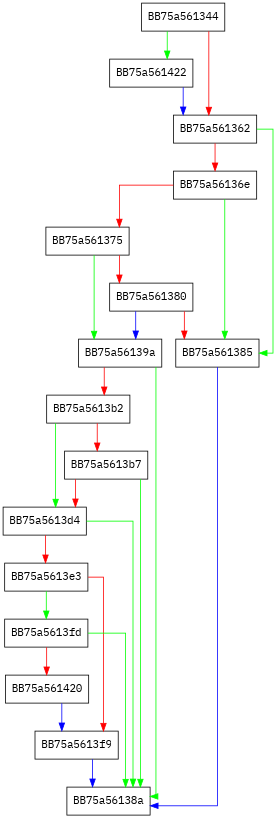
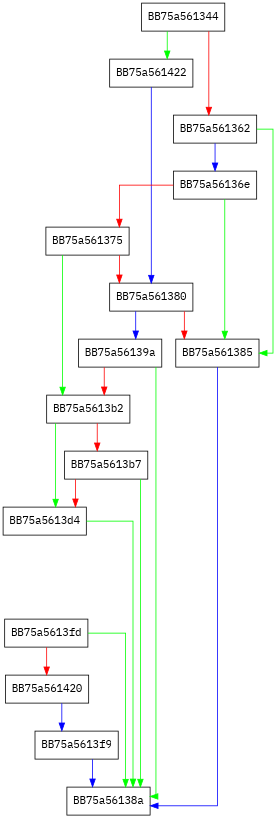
(183, 97) -> (151, 177)
(215, 153) -> (215, 153)
(94, 293) -> (63, 321)
(46, 577) -> none
